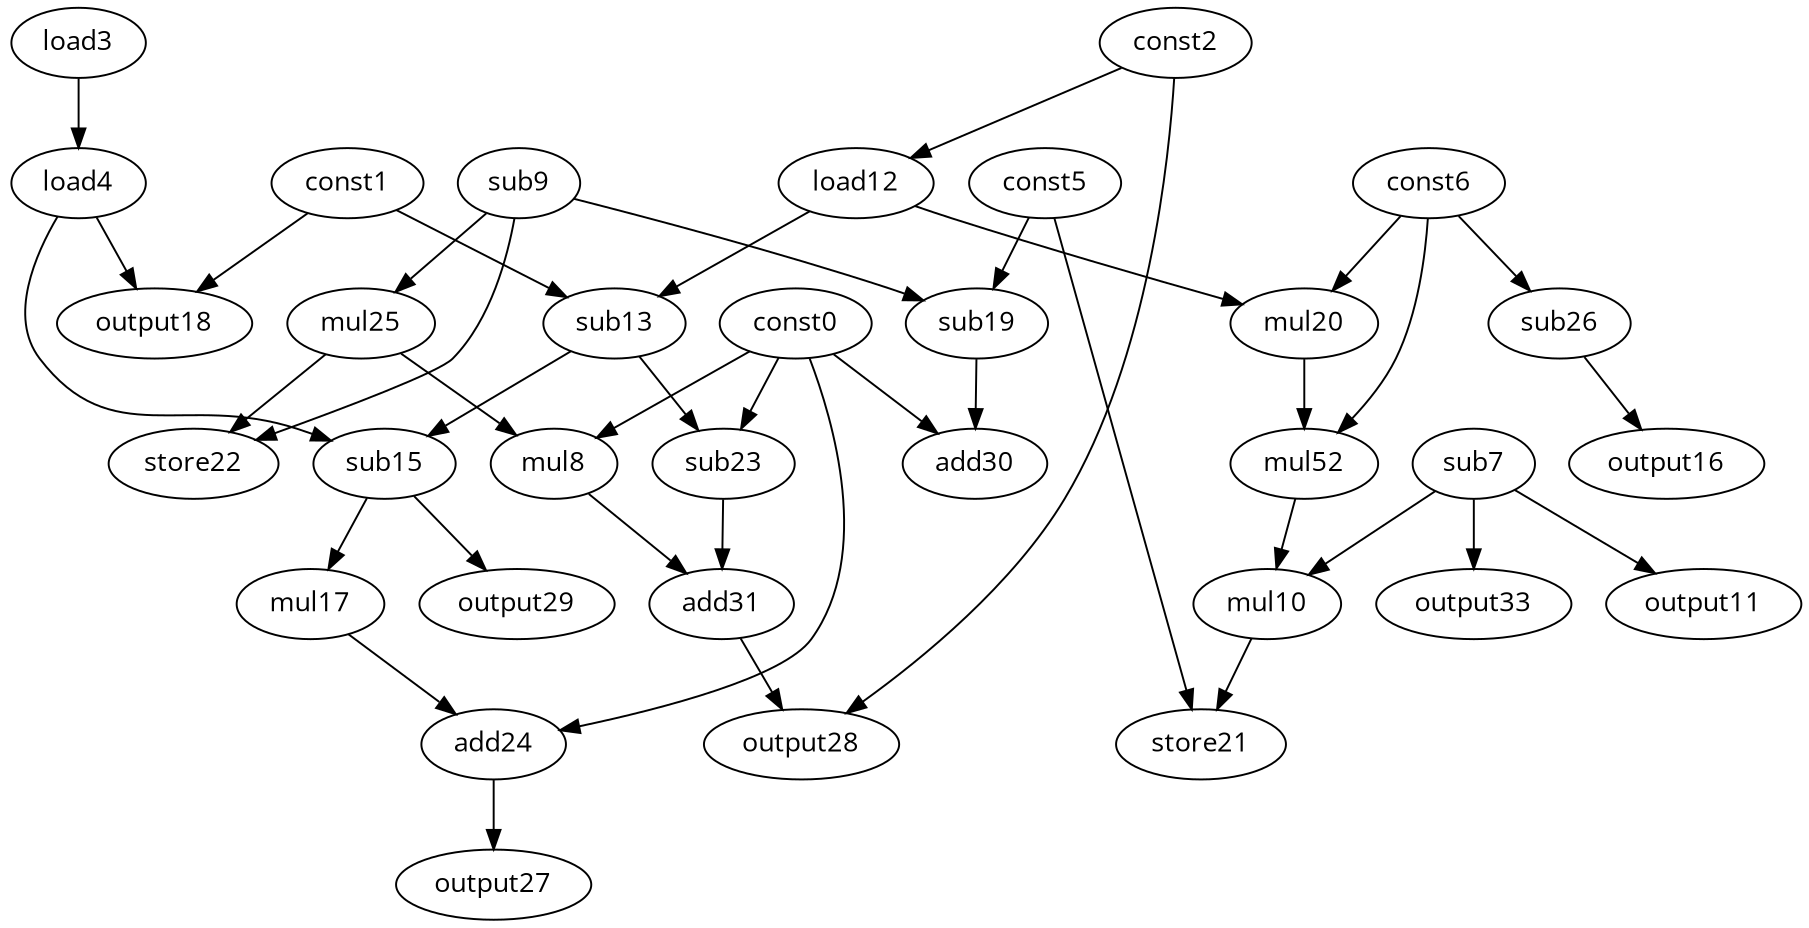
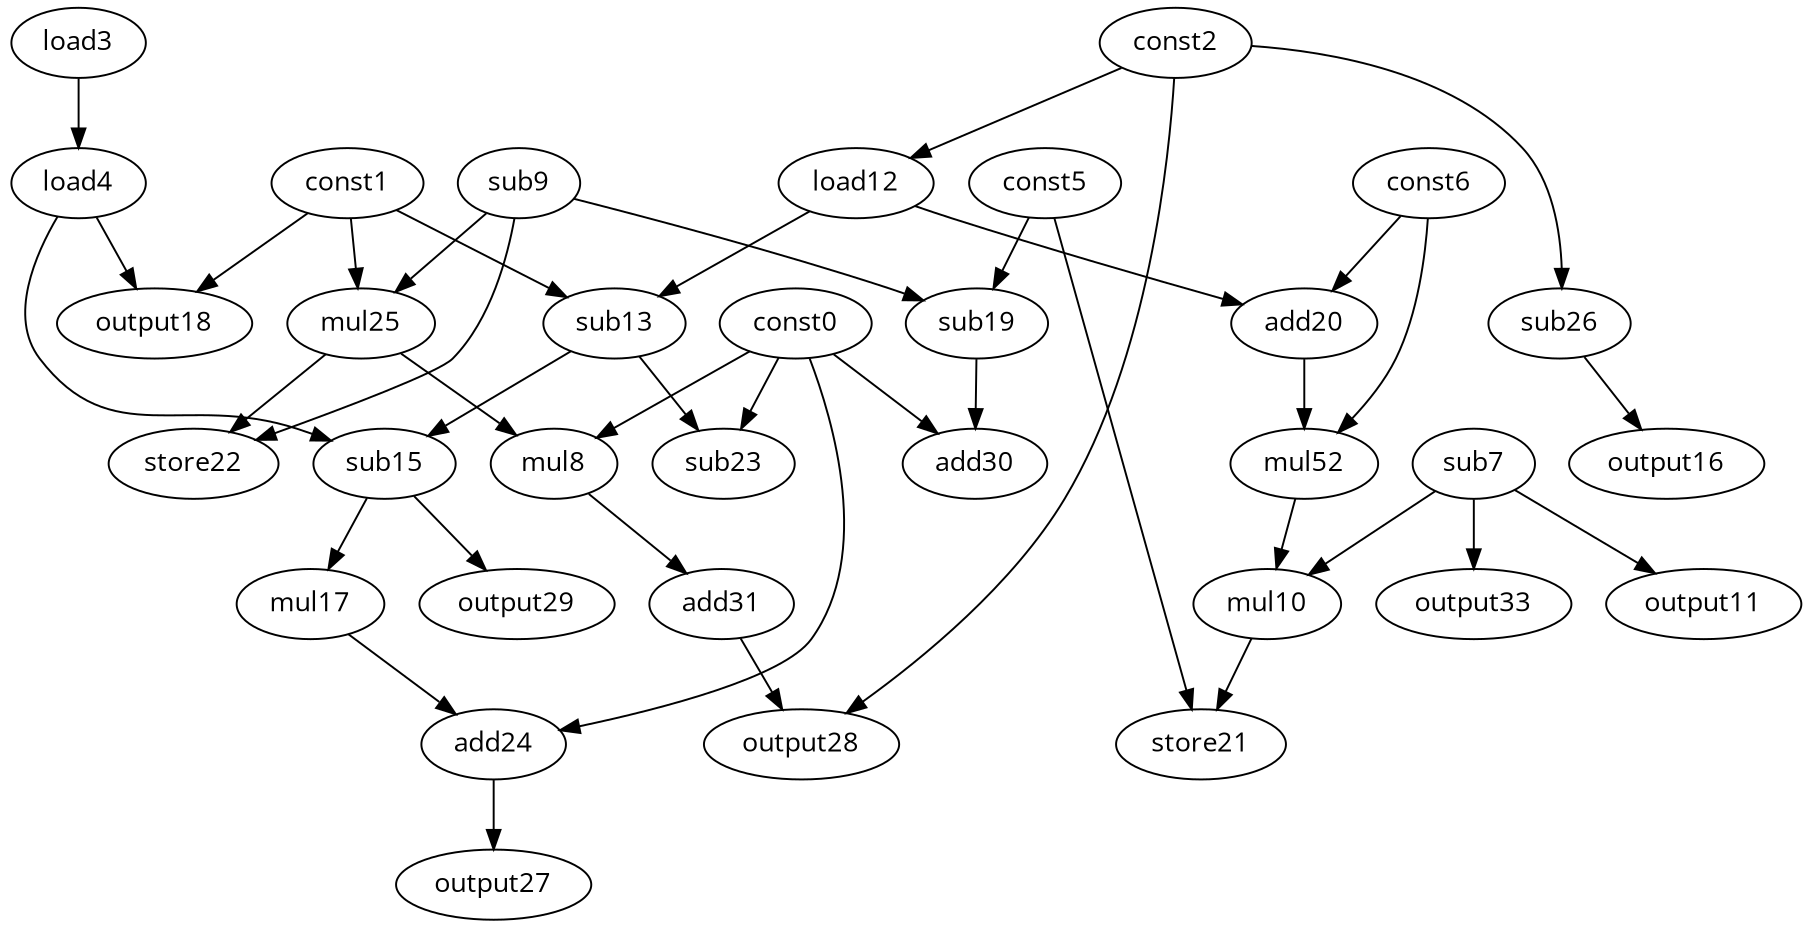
none -> (353, 244)
(1487, 246) -> (1456, 98)
(1304, 323) -> (1304, 323)
(723, 524) -> none
